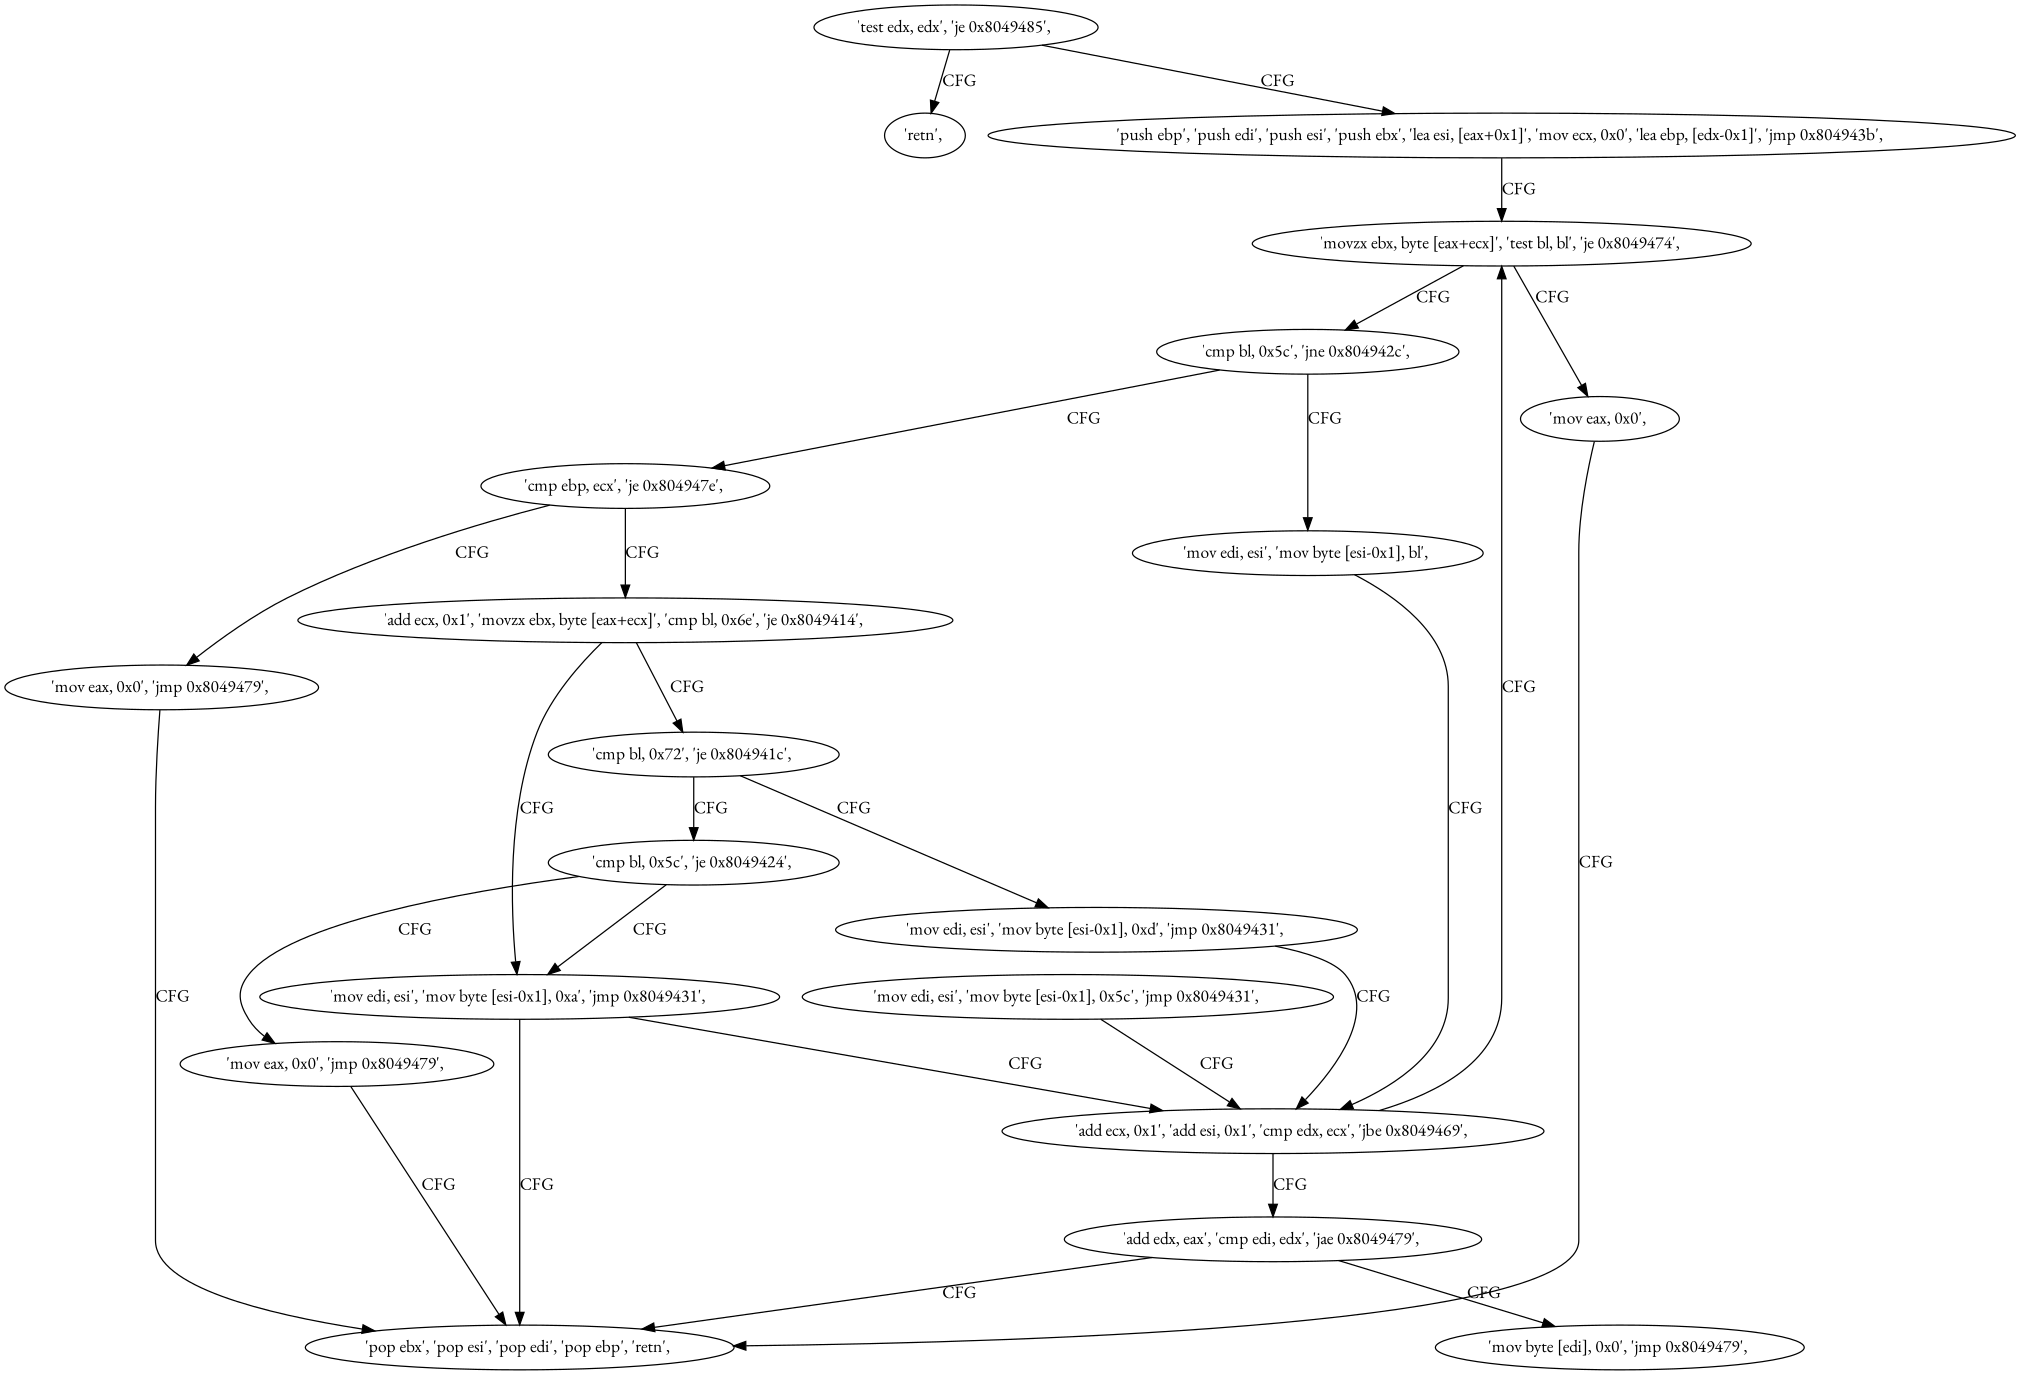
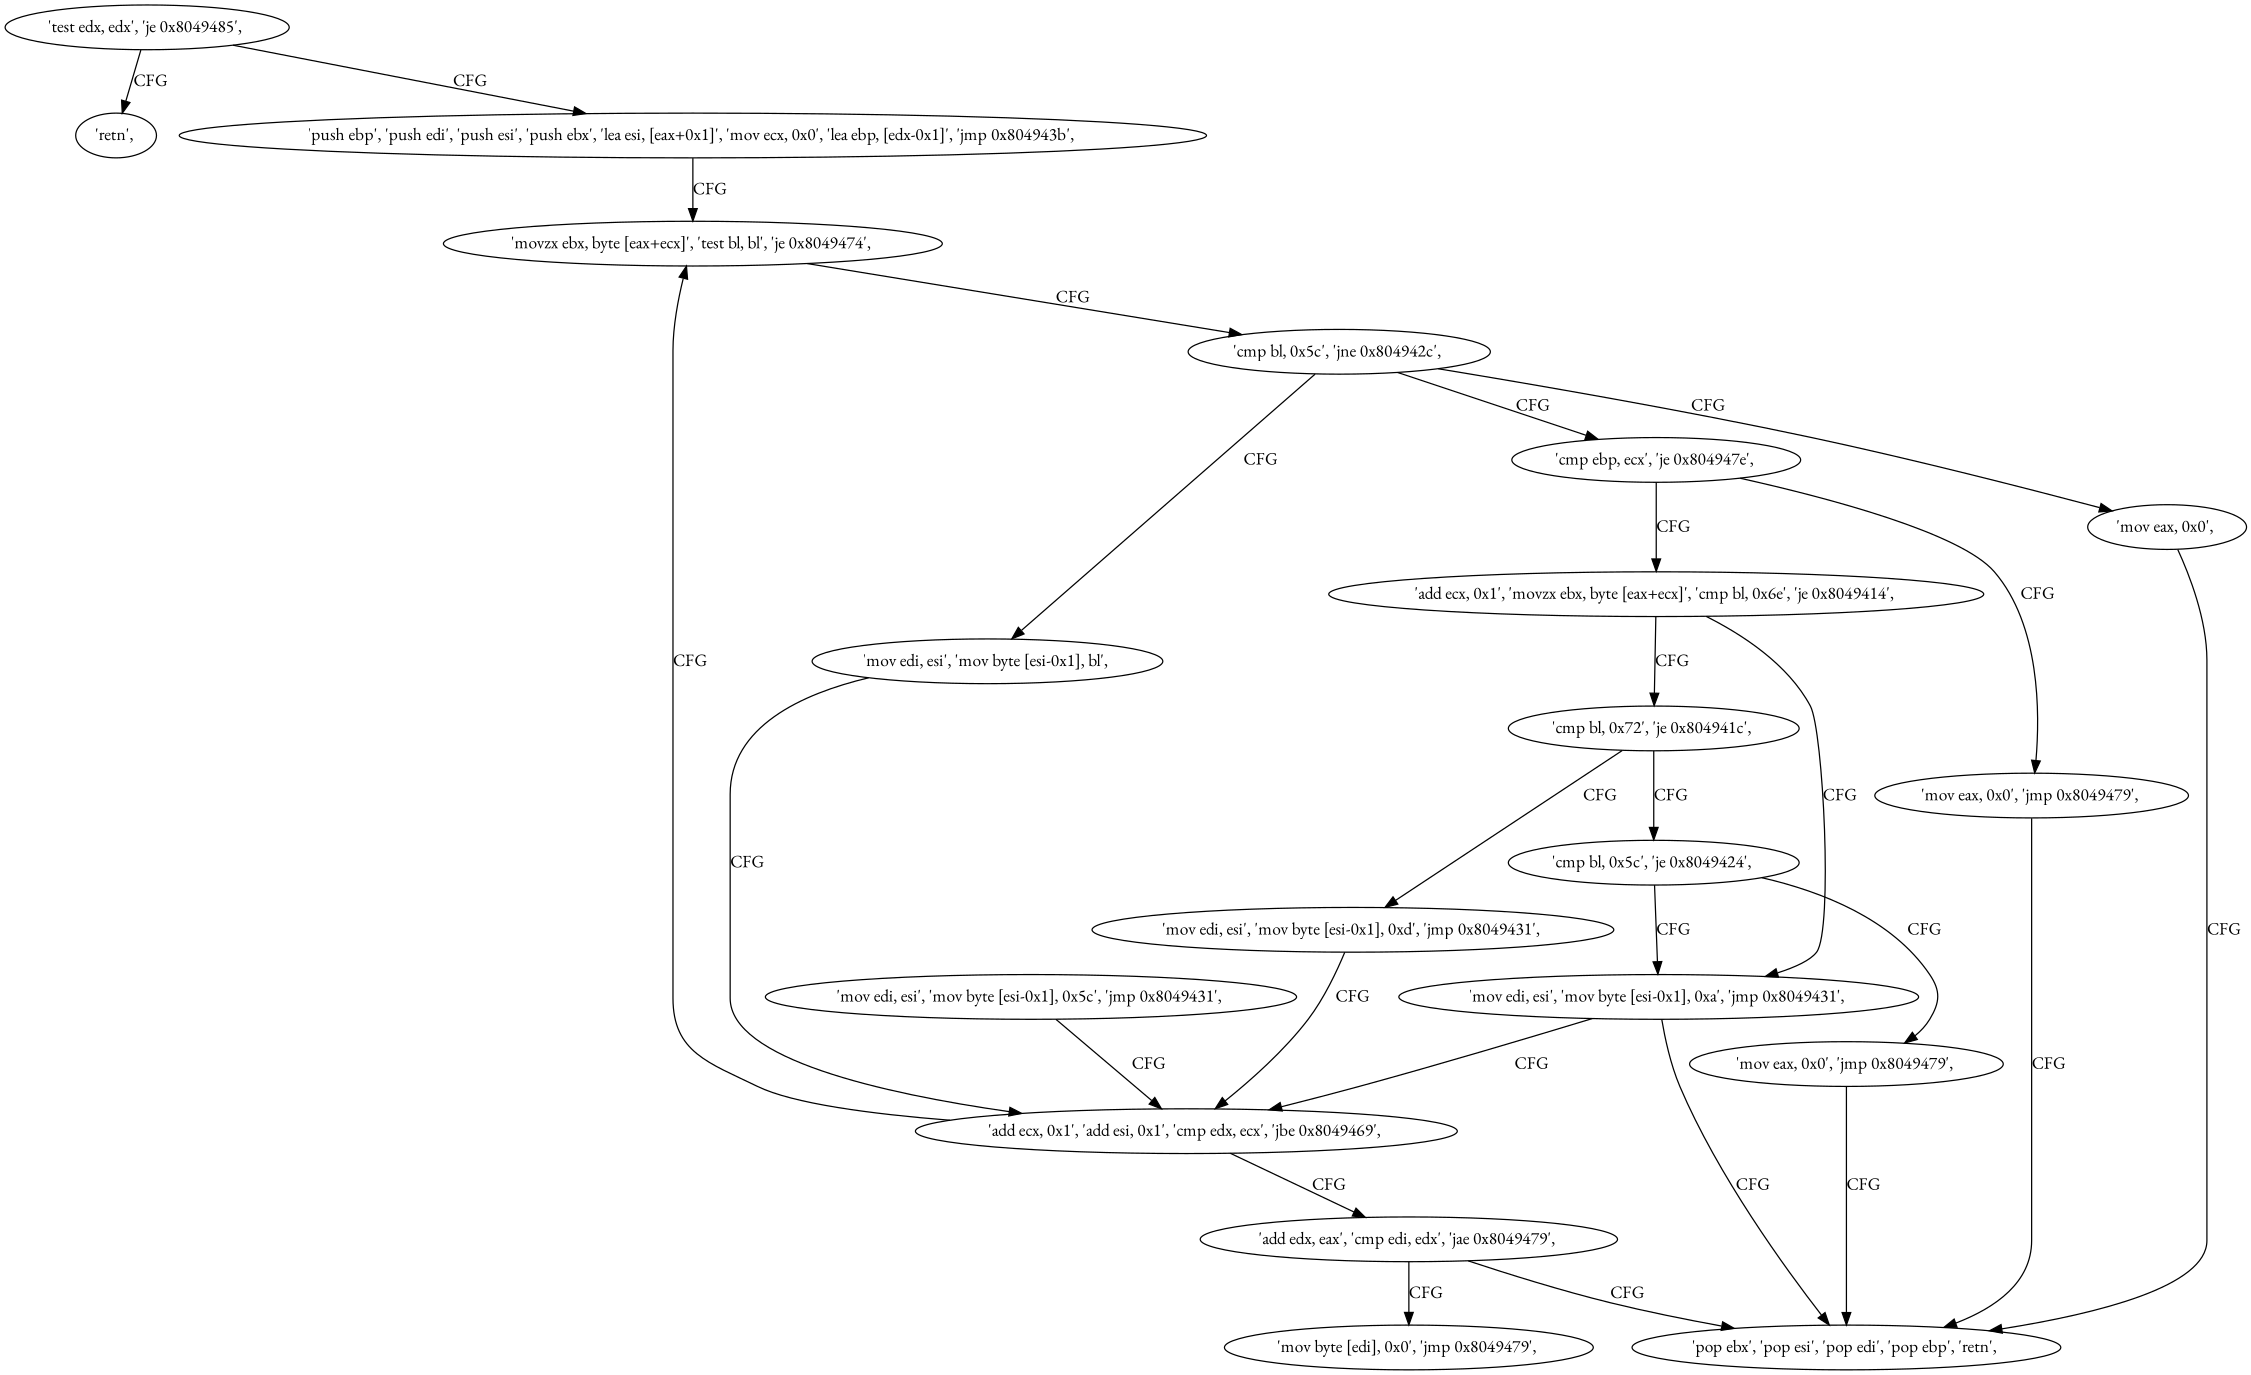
(1548, 326) -> (1771, 429)
